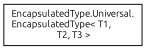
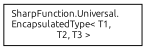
(73, 25) -> (73, 25)
